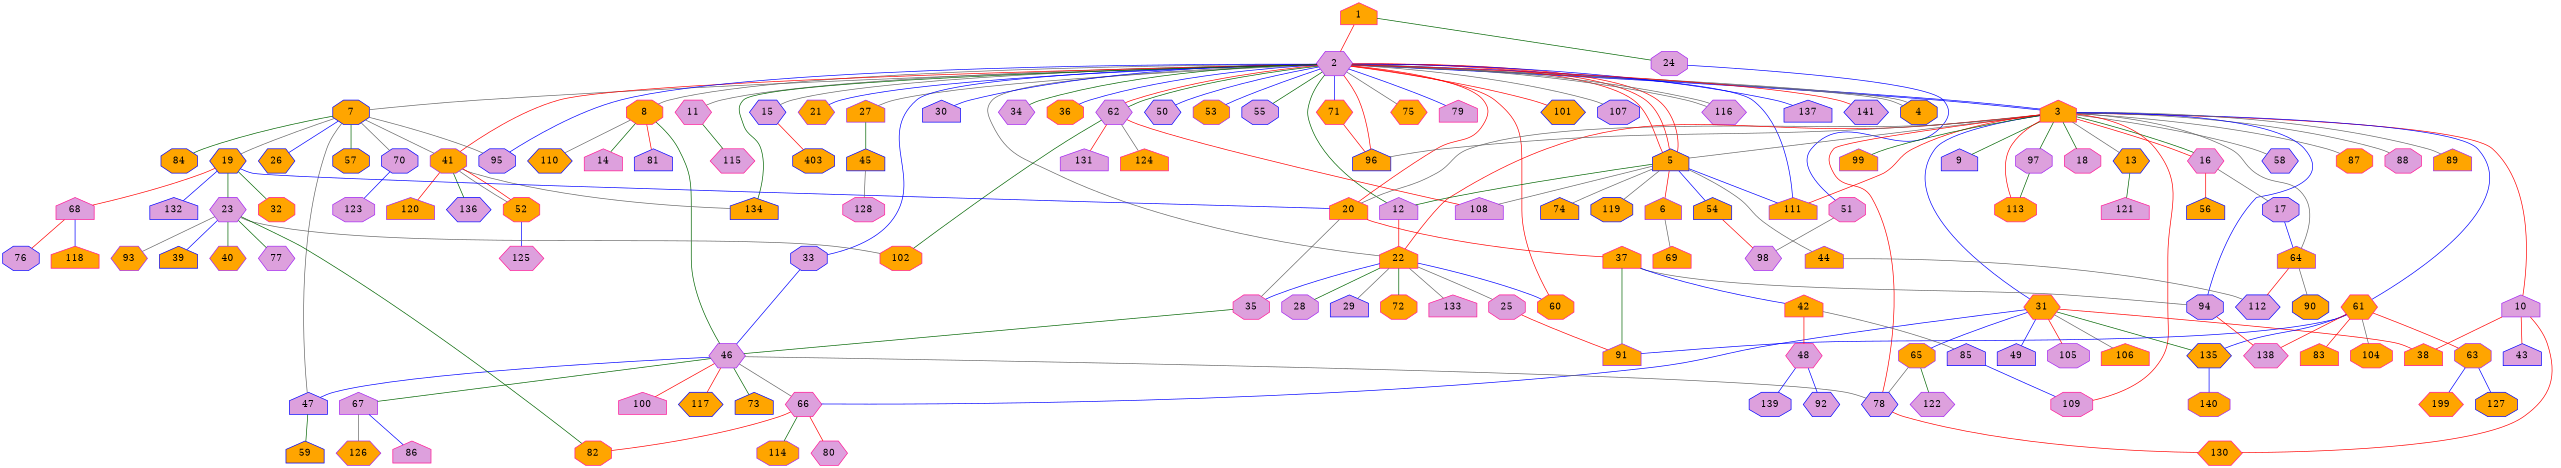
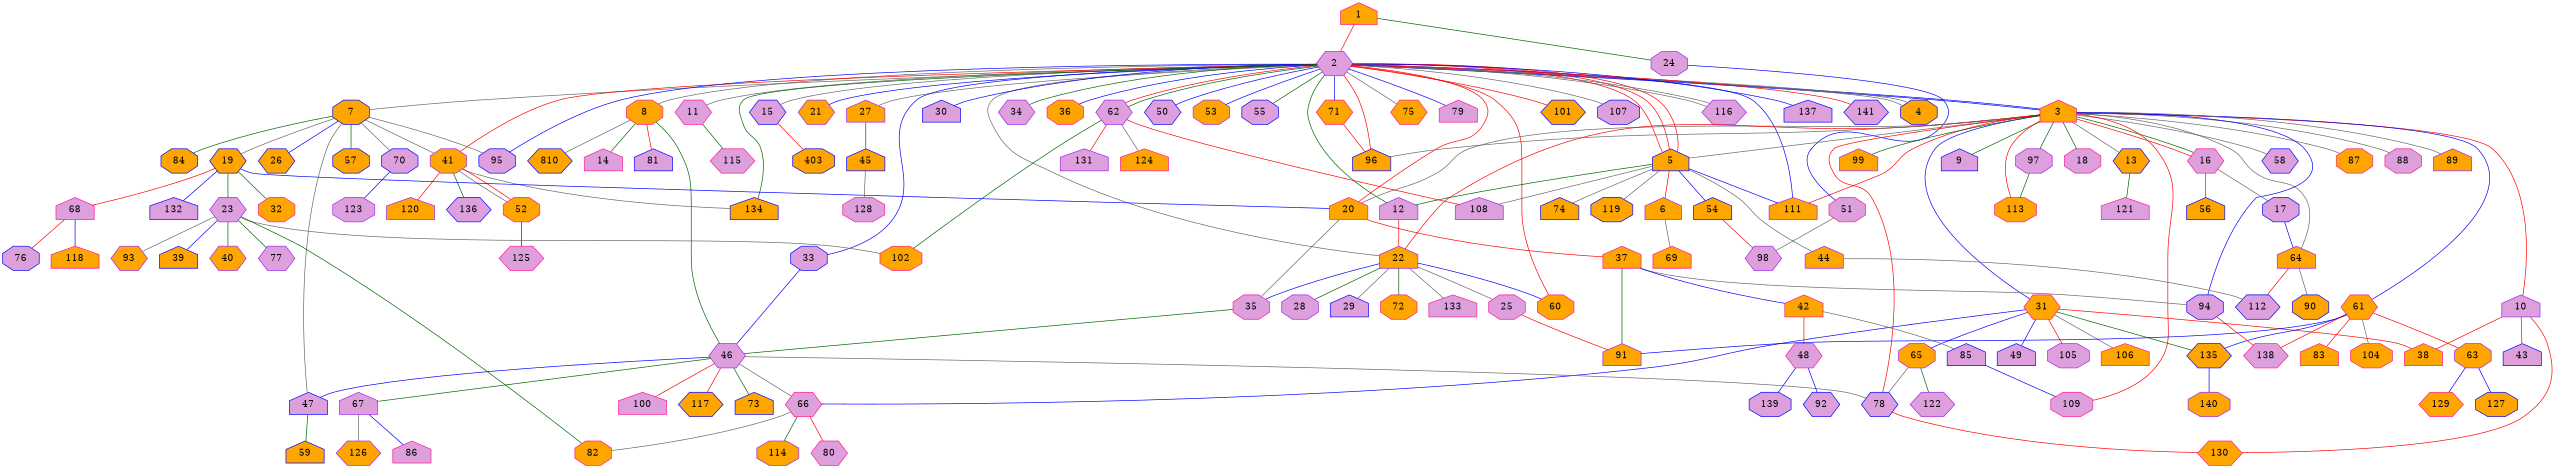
(550, 161) -> (550, 161)
(1399, 258) -> (1399, 258)
(2441, 404) -> (2441, 404)
(702, 436) -> (702, 436)
